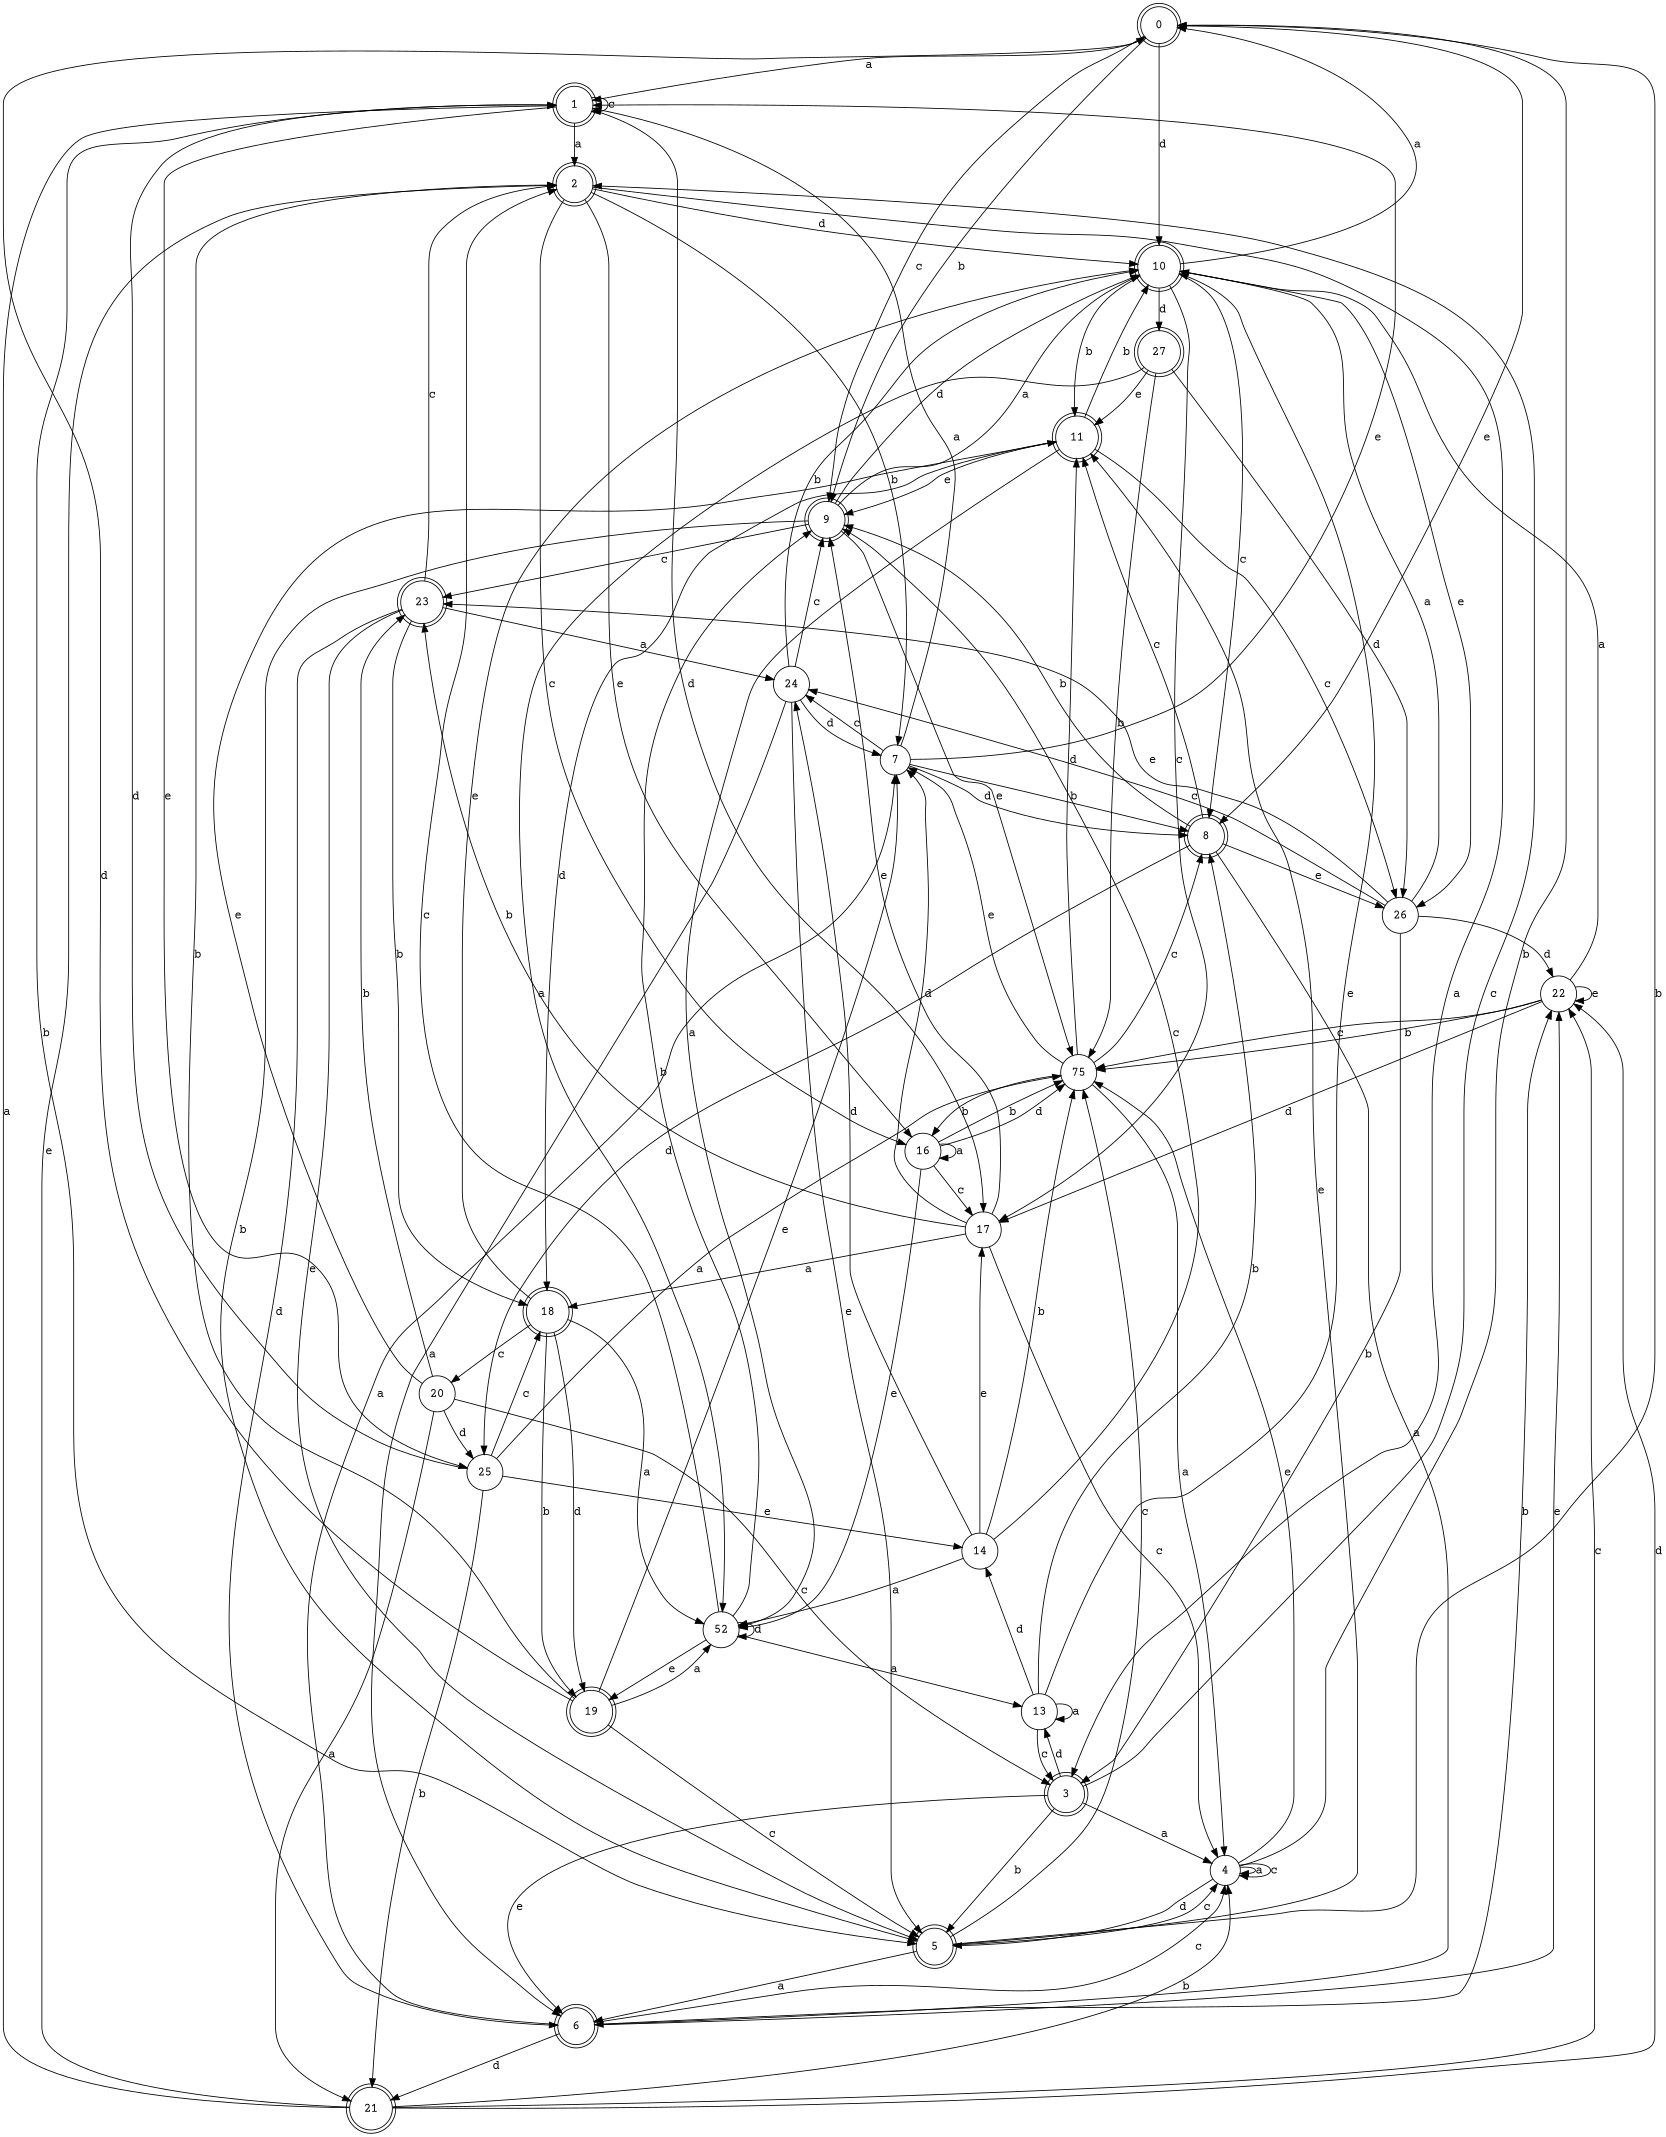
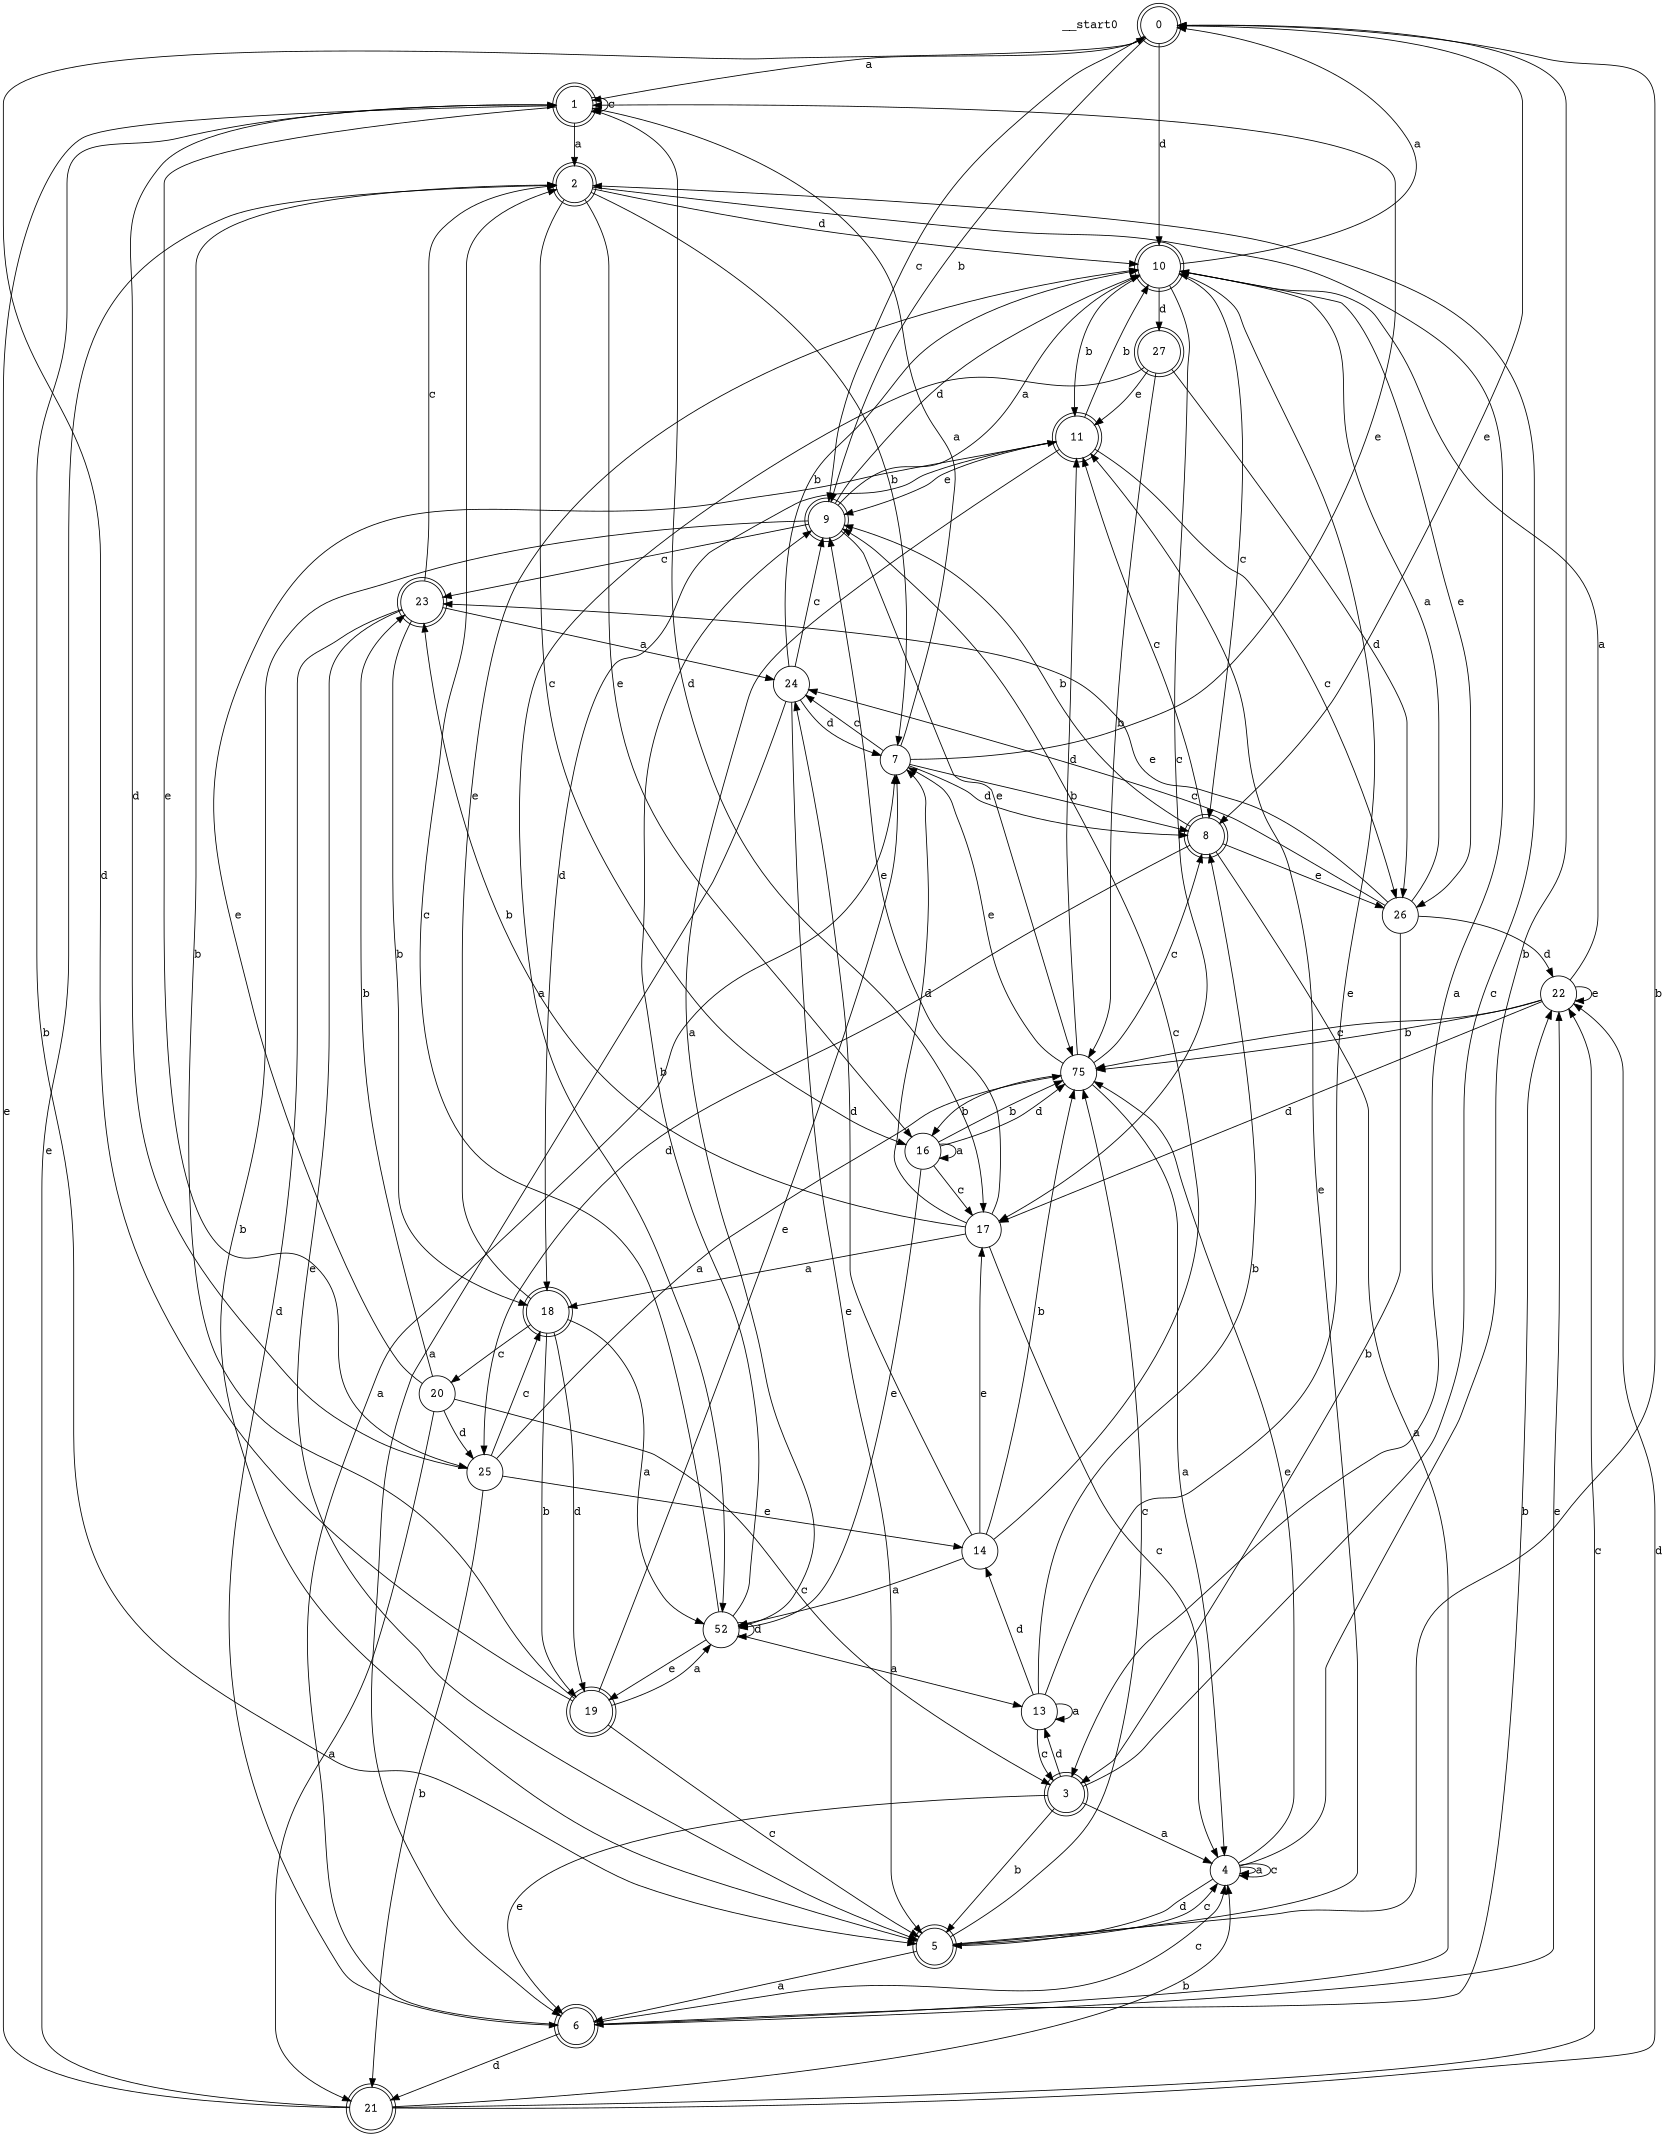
none -> (1090, 25)
(7, 1112) -> (7, 1112)
